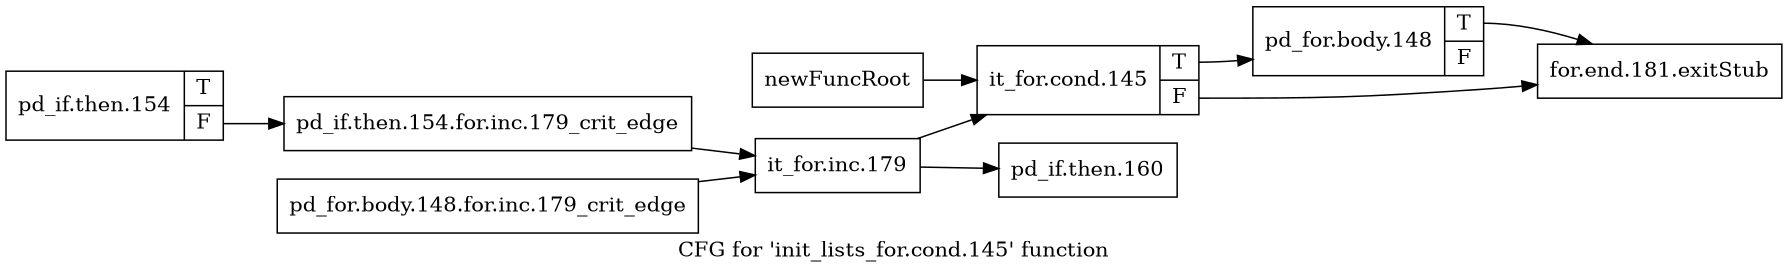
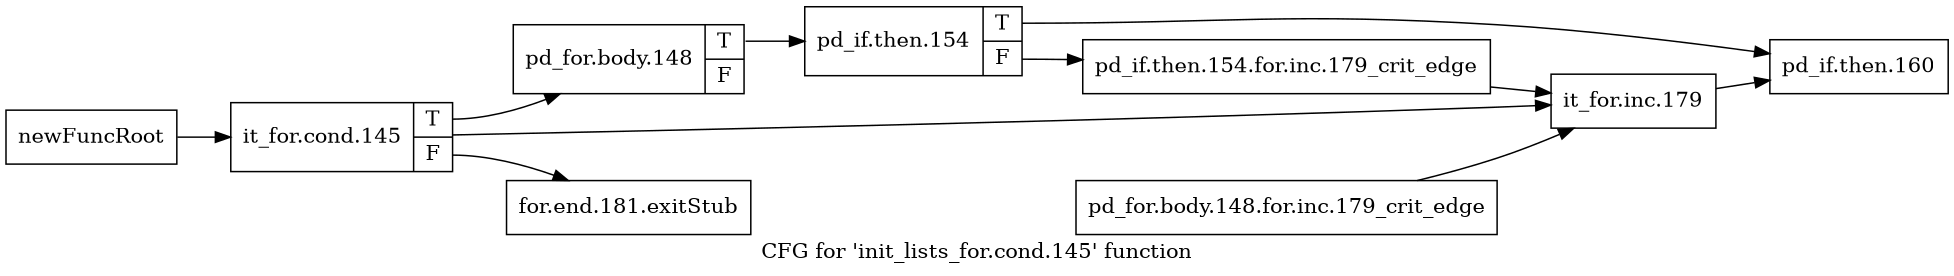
none -> (1389, 20)
(1531, 28) -> (767, 41)
(945, 129) -> (994, 122)
